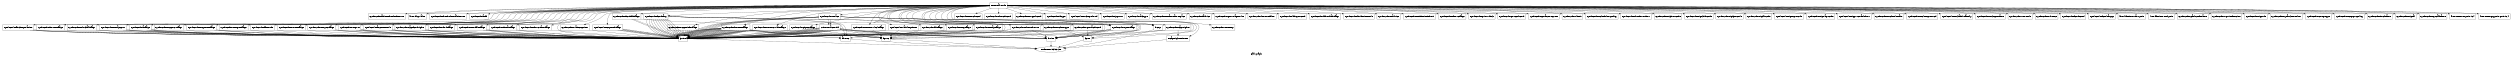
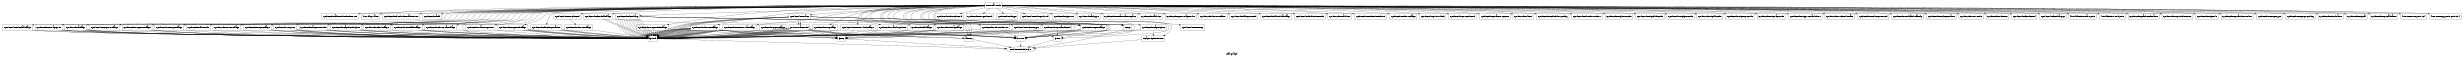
(527, 12) -> (572, 21)
(877, 13) -> none
(503, 27) -> none
